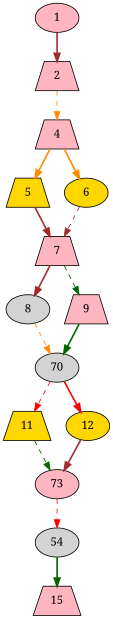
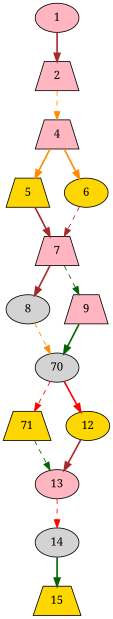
(27, 426) -> (27, 426)
(57, 484) -> (57, 484)
(57, 543) -> (57, 543)
(57, 601) -> (57, 601)
